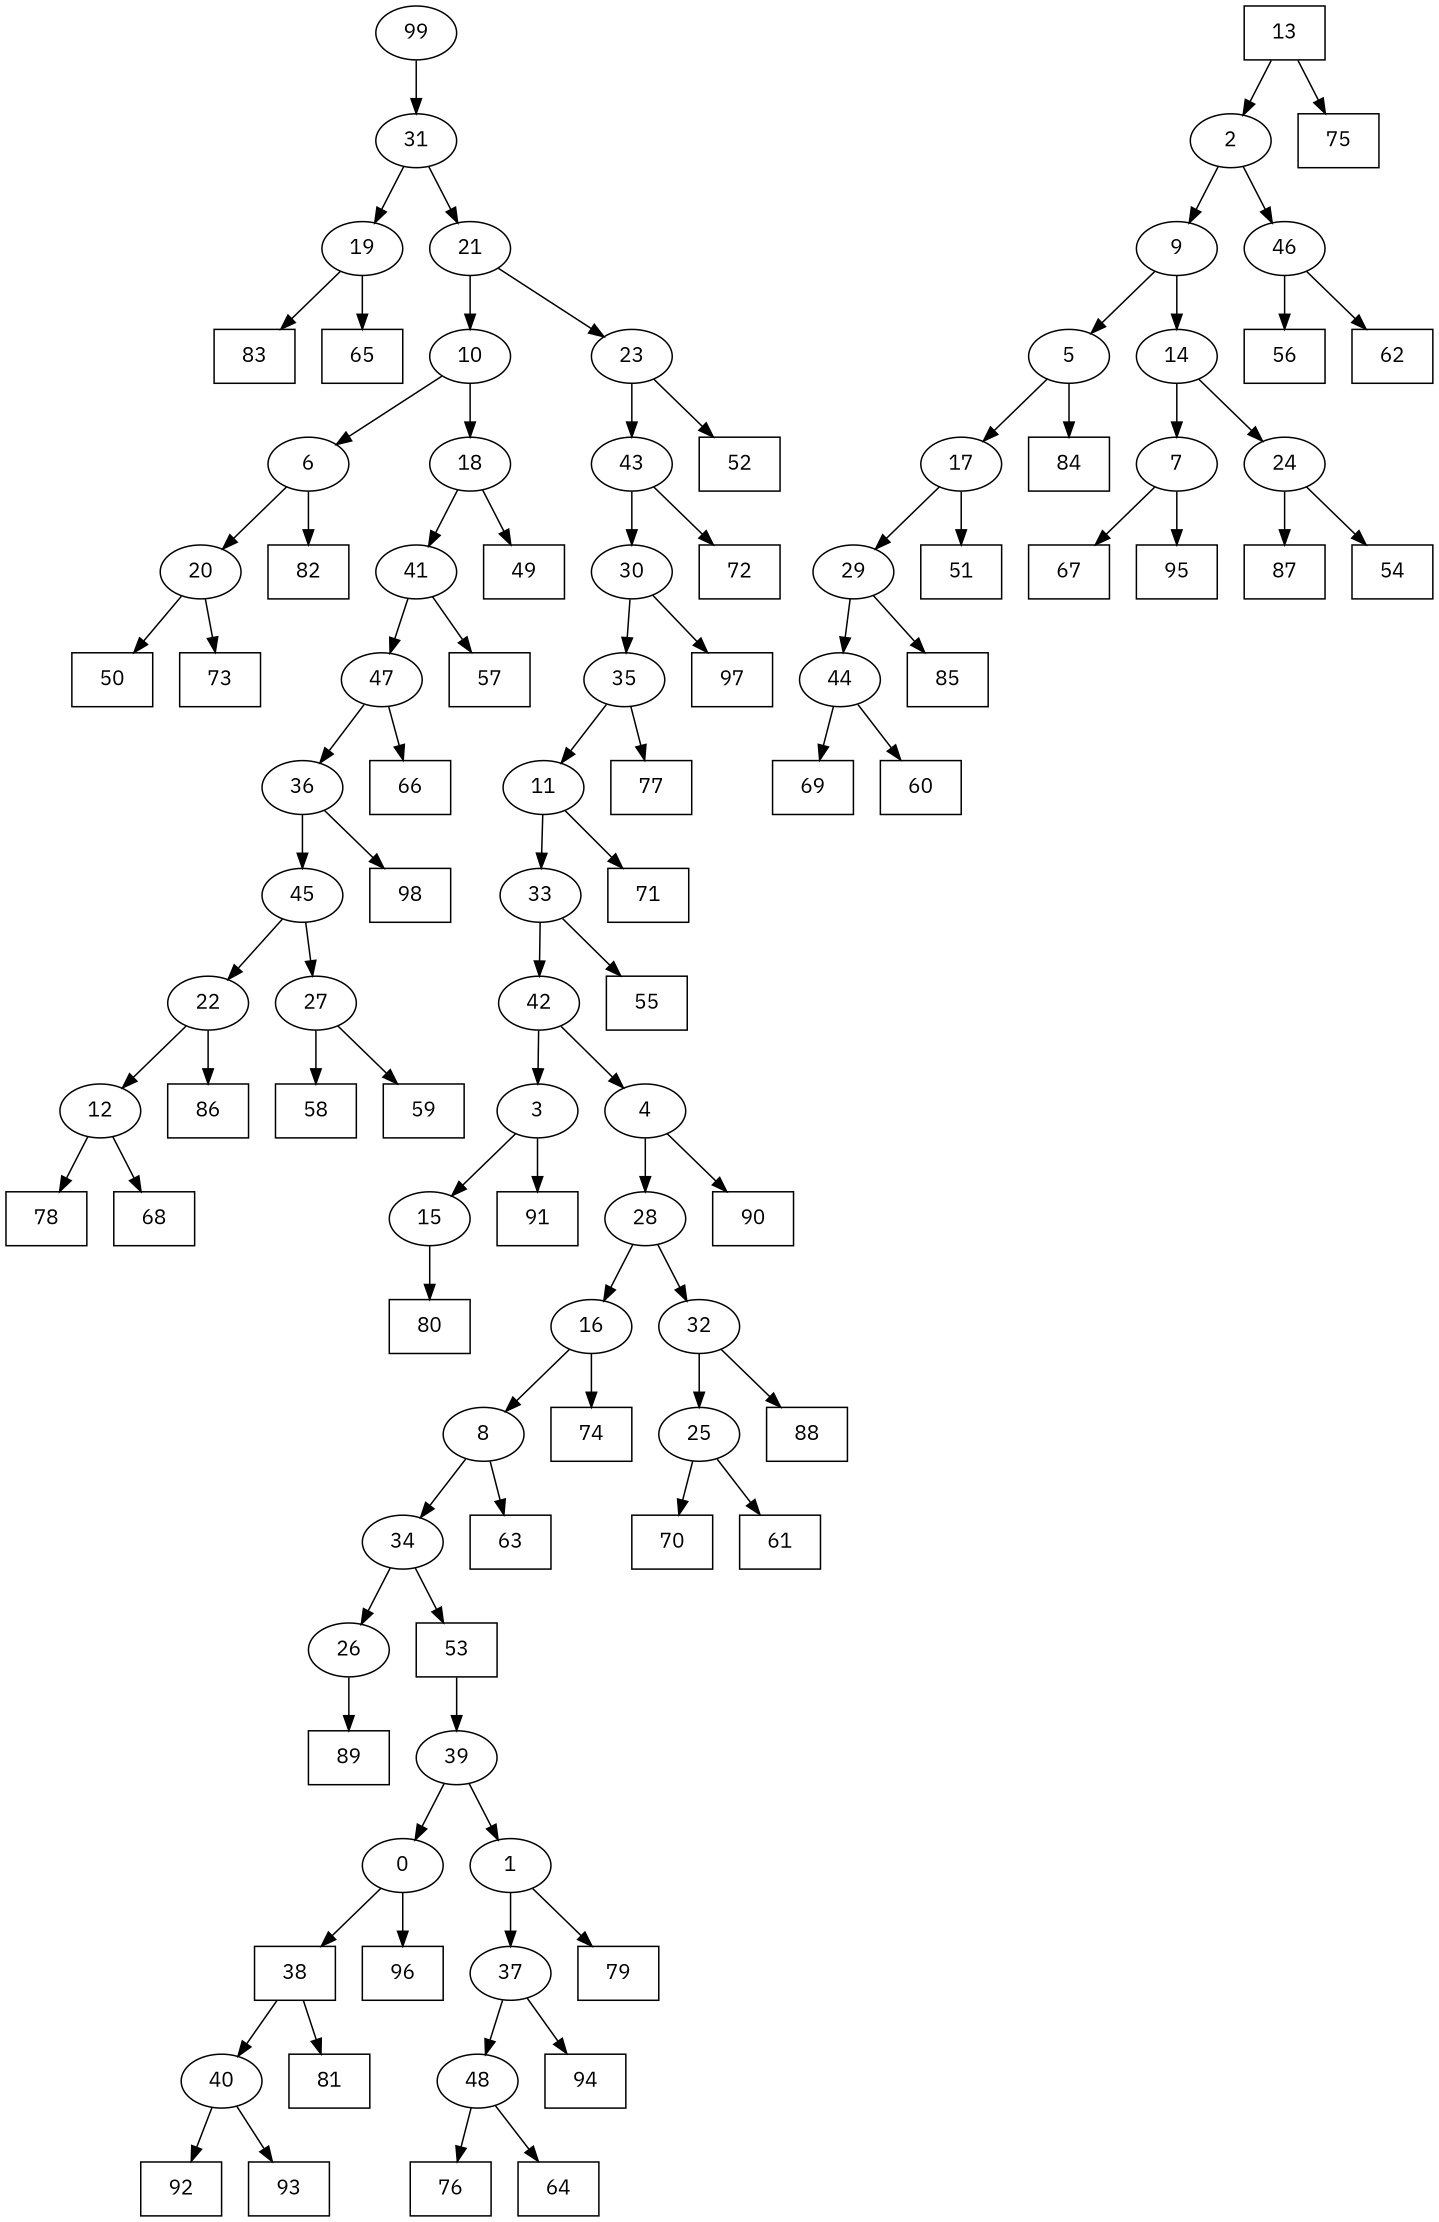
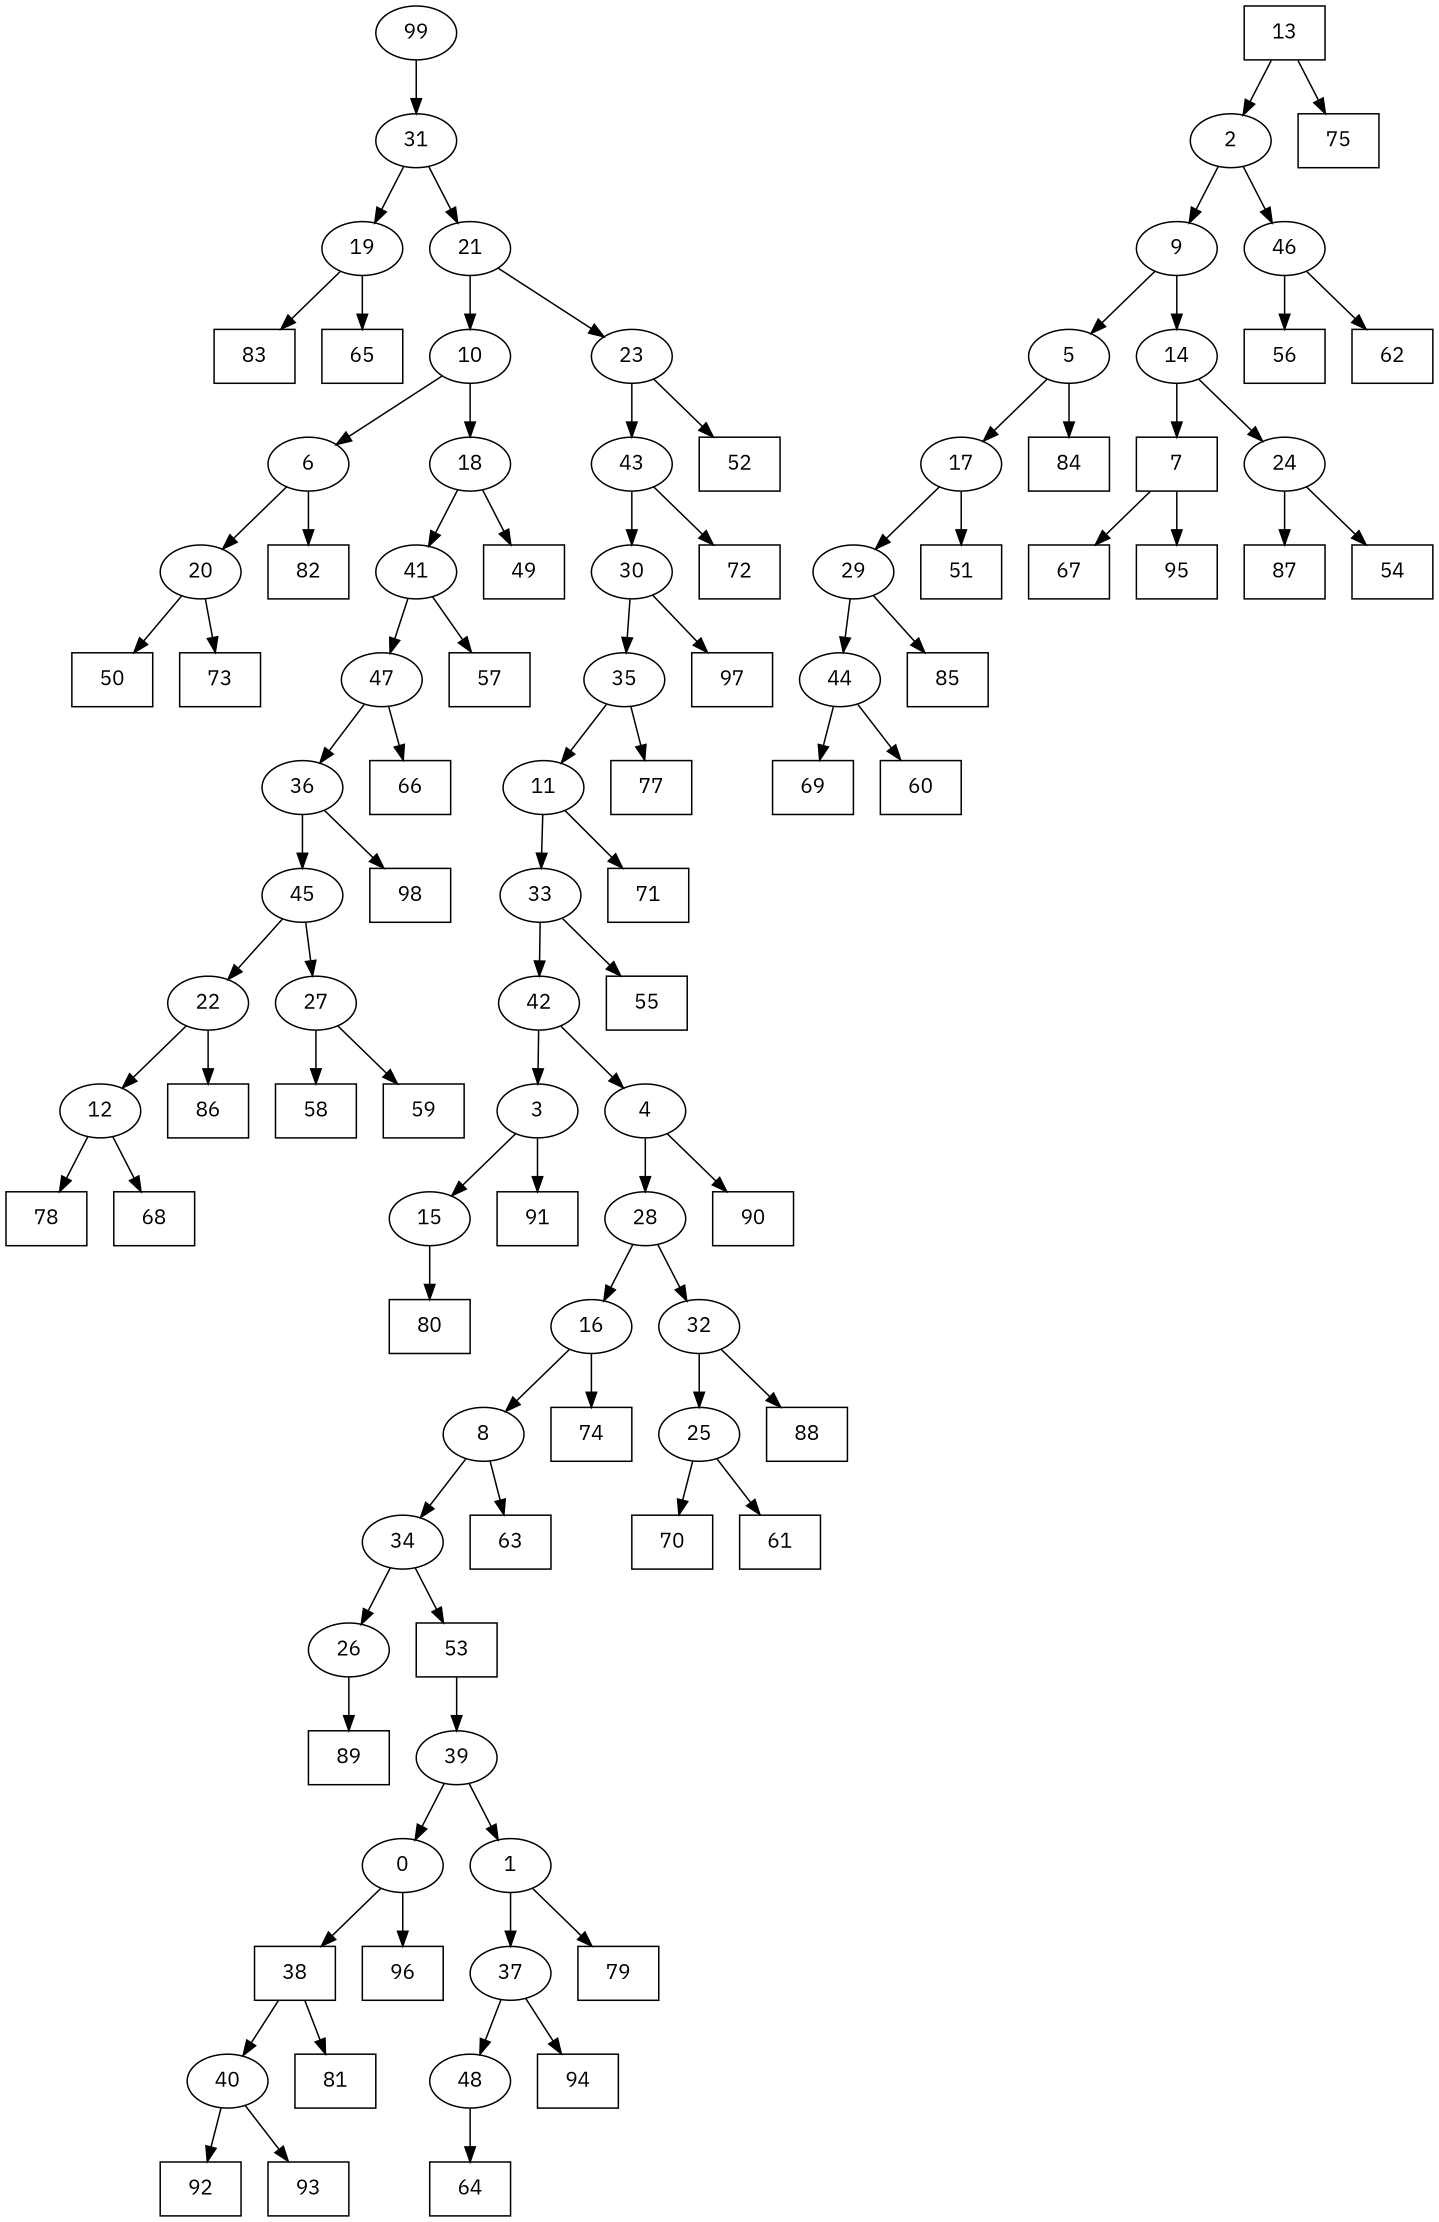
(1177, 464) -> (1177, 464)
(451, 2189) -> none
